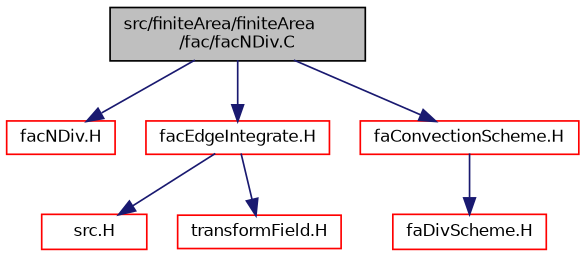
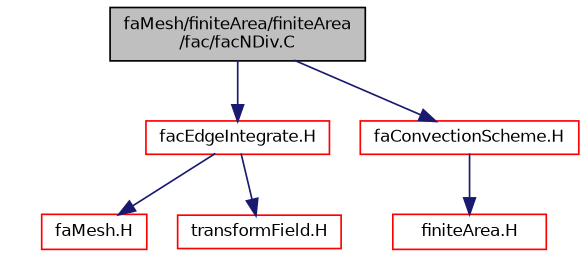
(238, 34) -> (238, 34)
(61, 138) -> none
(94, 232) -> (94, 232)
(470, 232) -> (470, 232)
